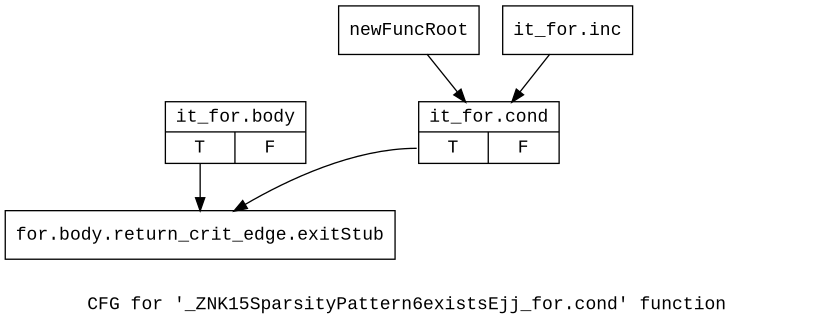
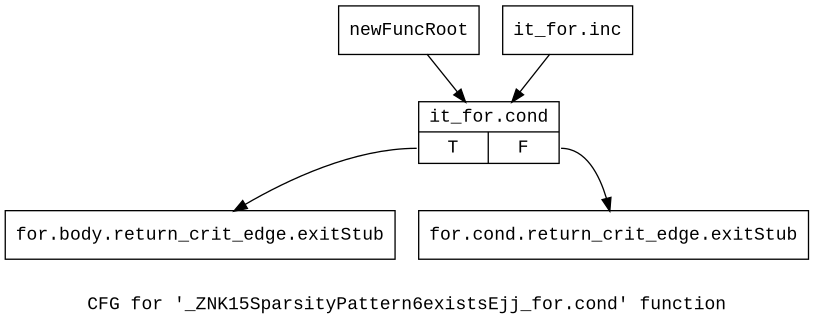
(236, 133) -> none
none -> (614, 235)
